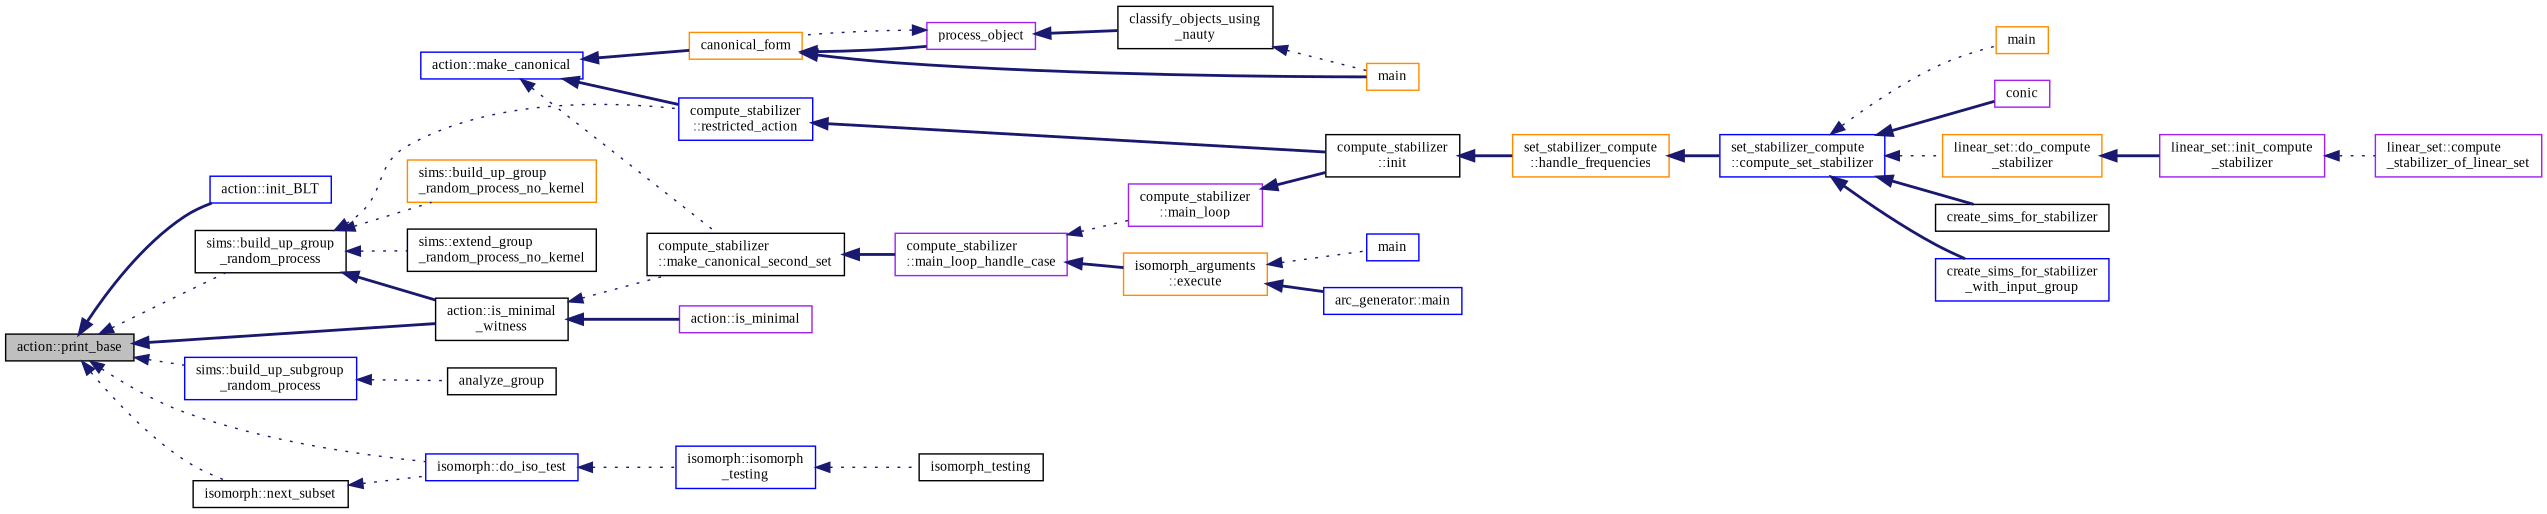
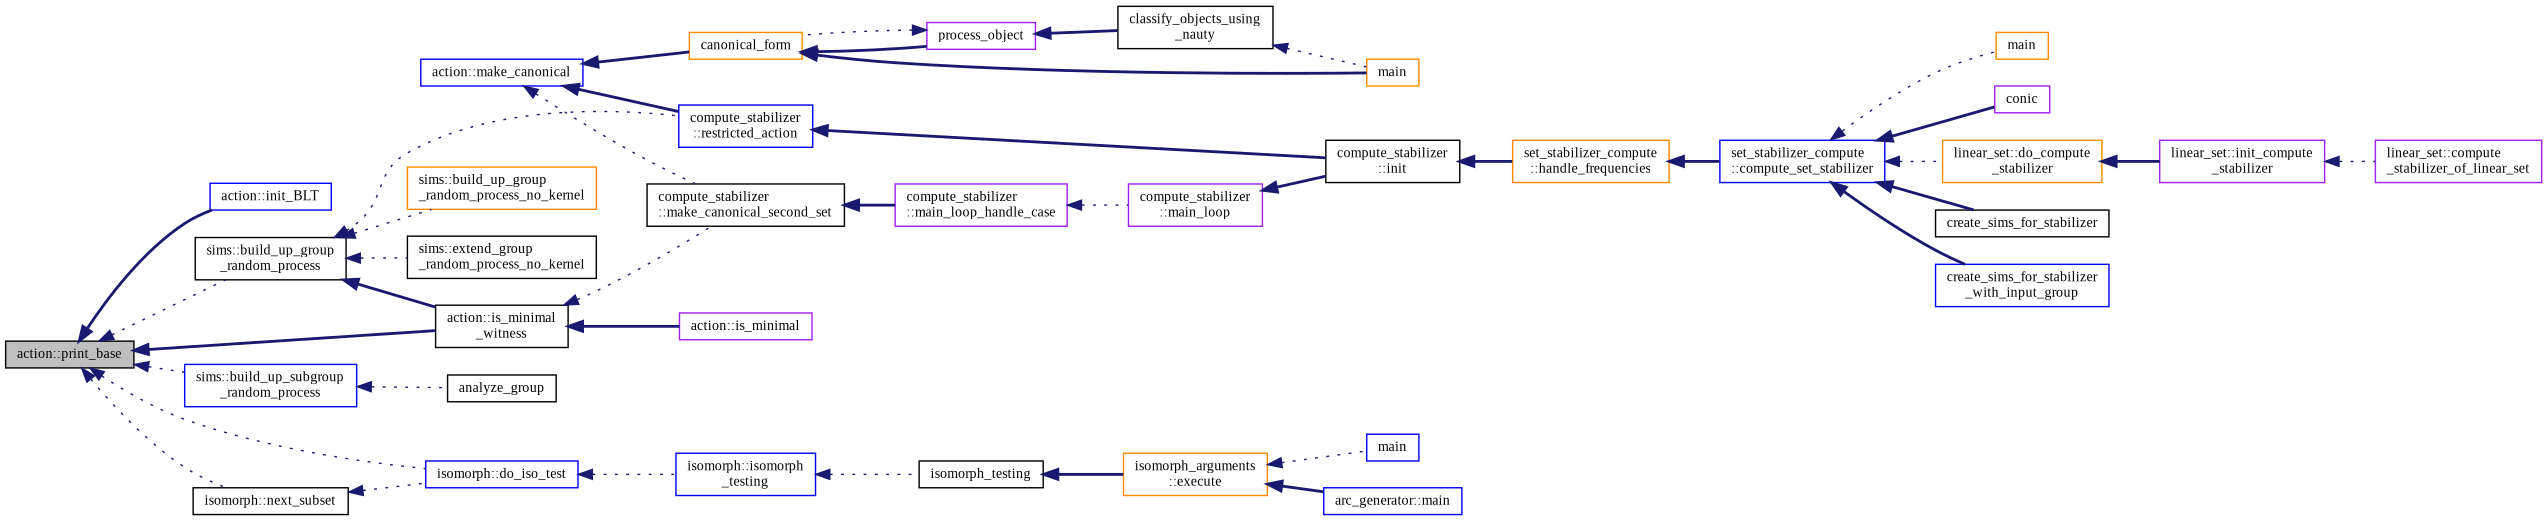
(1102, 266) -> (1091, 474)
